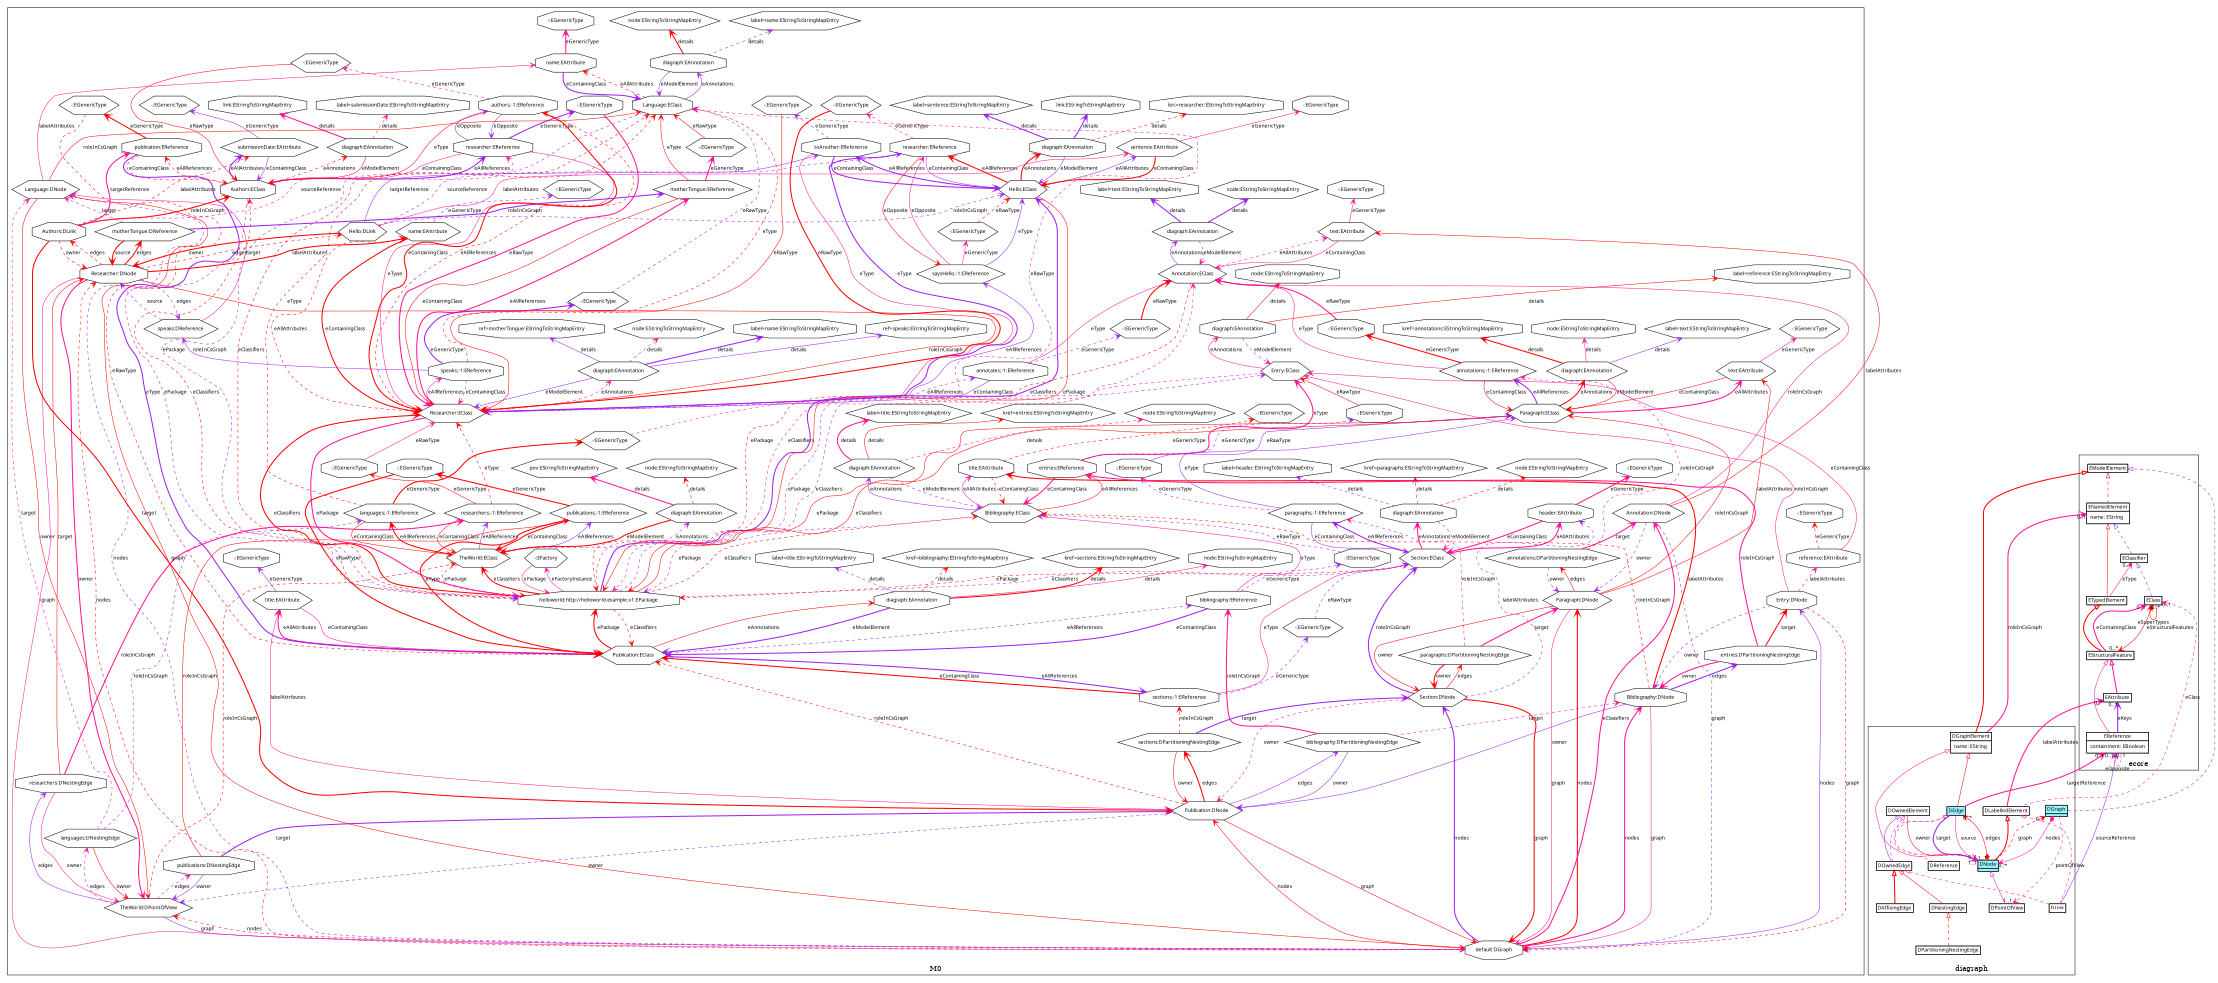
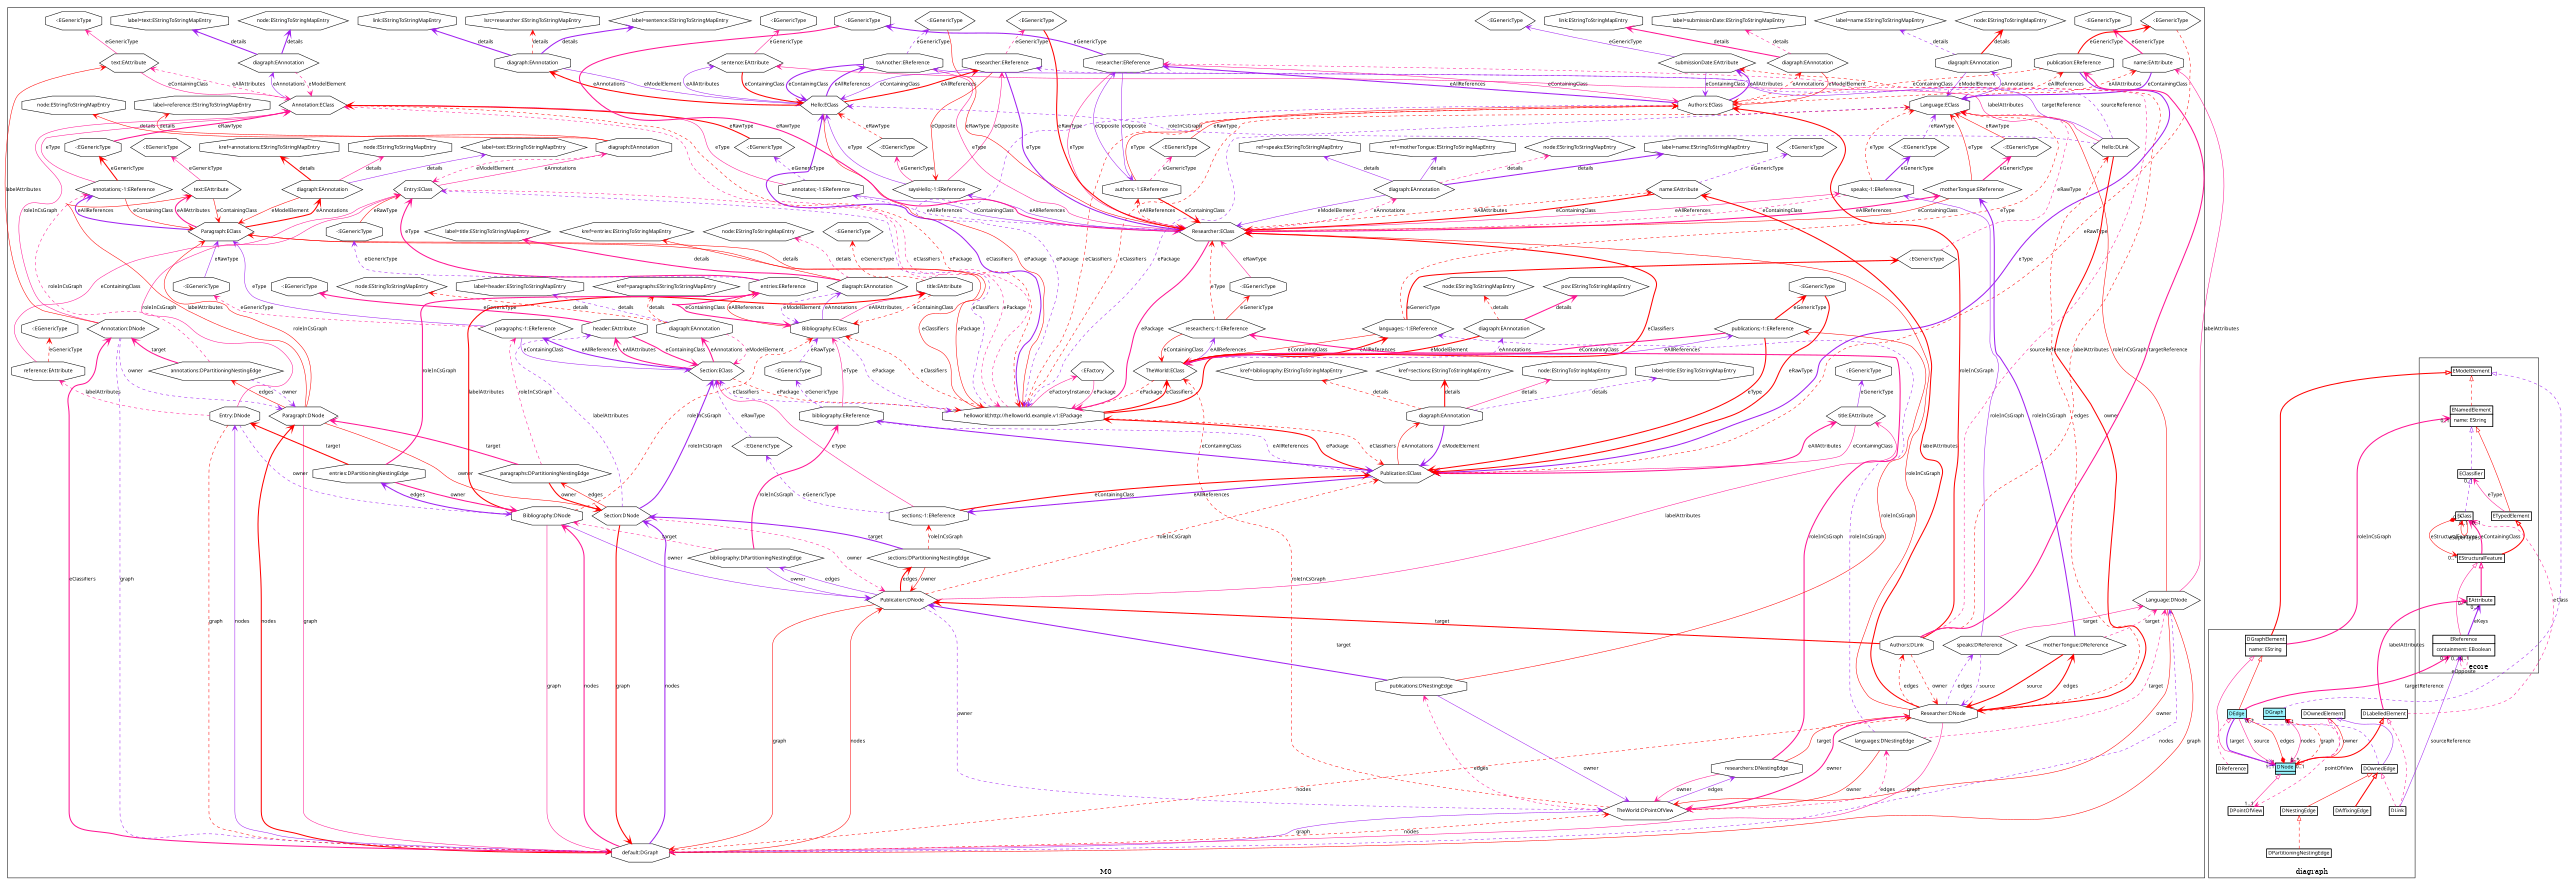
(304, 366) -> (1998, 374)
(1008, 513) -> (825, 329)
(534, 532) -> (1565, 349)
